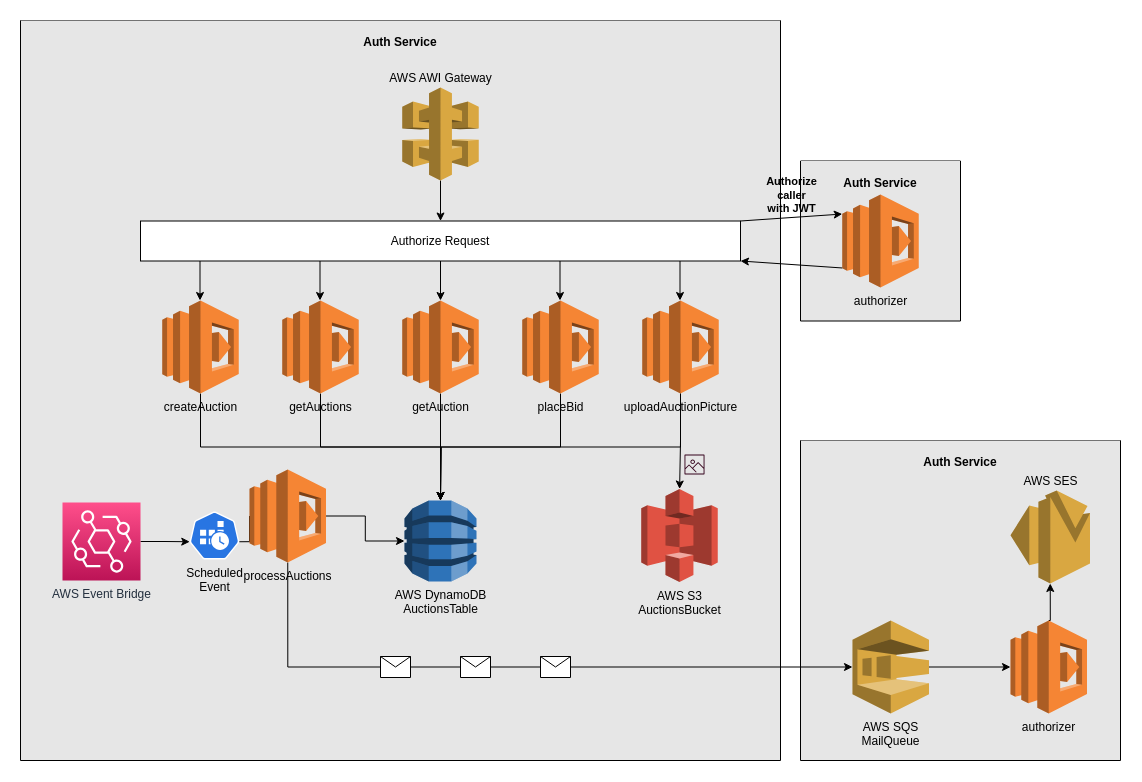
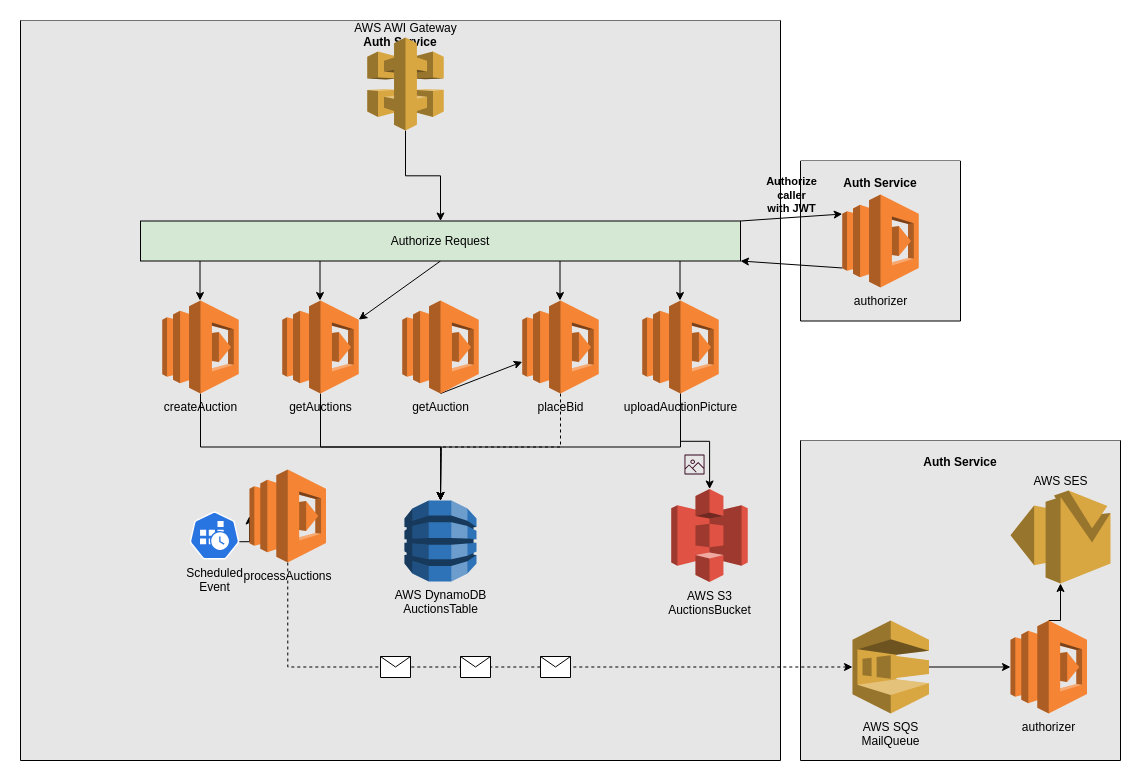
(441, 134) -> (406, 84)
(441, 241) -> (441, 241)
(441, 277) -> (402, 288)
(441, 419) -> (478, 379)
(561, 420) -> (561, 420)
(250, 520) -> (250, 523)
(365, 528) -> none
(680, 536) -> (710, 536)
(1050, 537) -> (1061, 537)
(102, 542) -> none
(162, 542) -> none
(706, 667) -> (706, 667)
